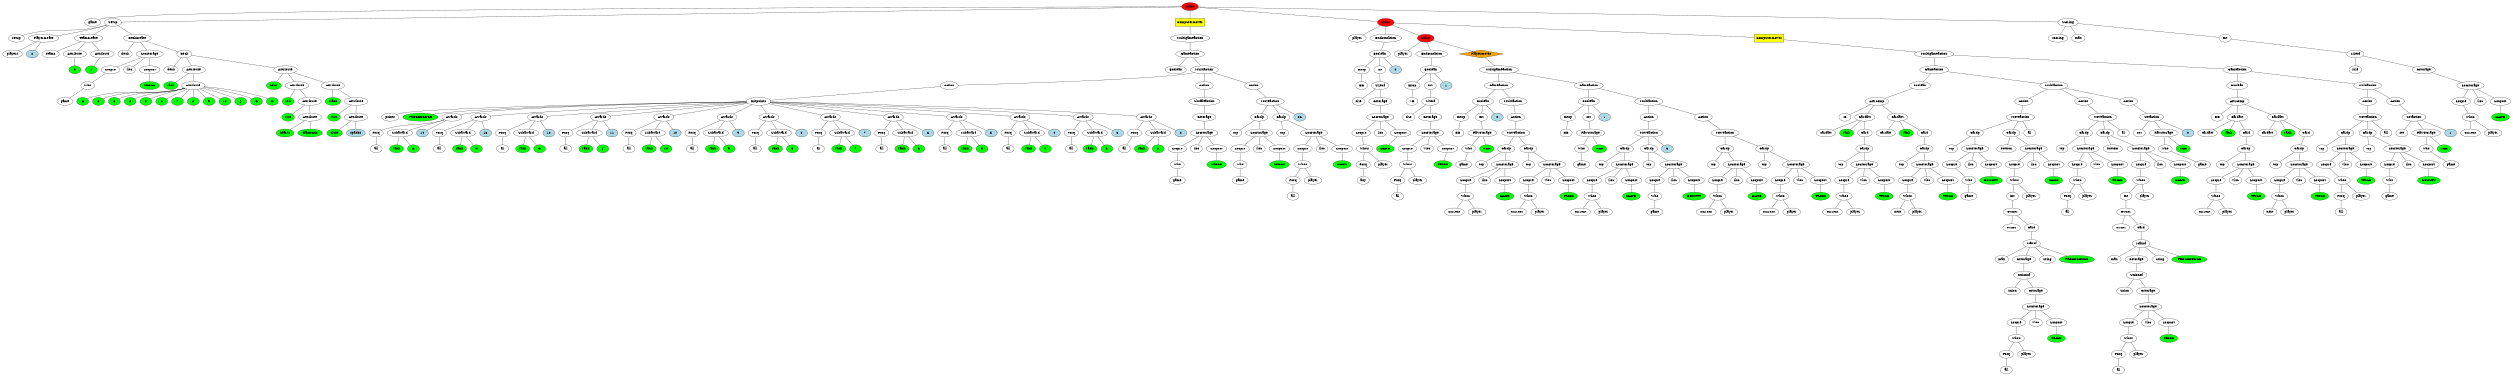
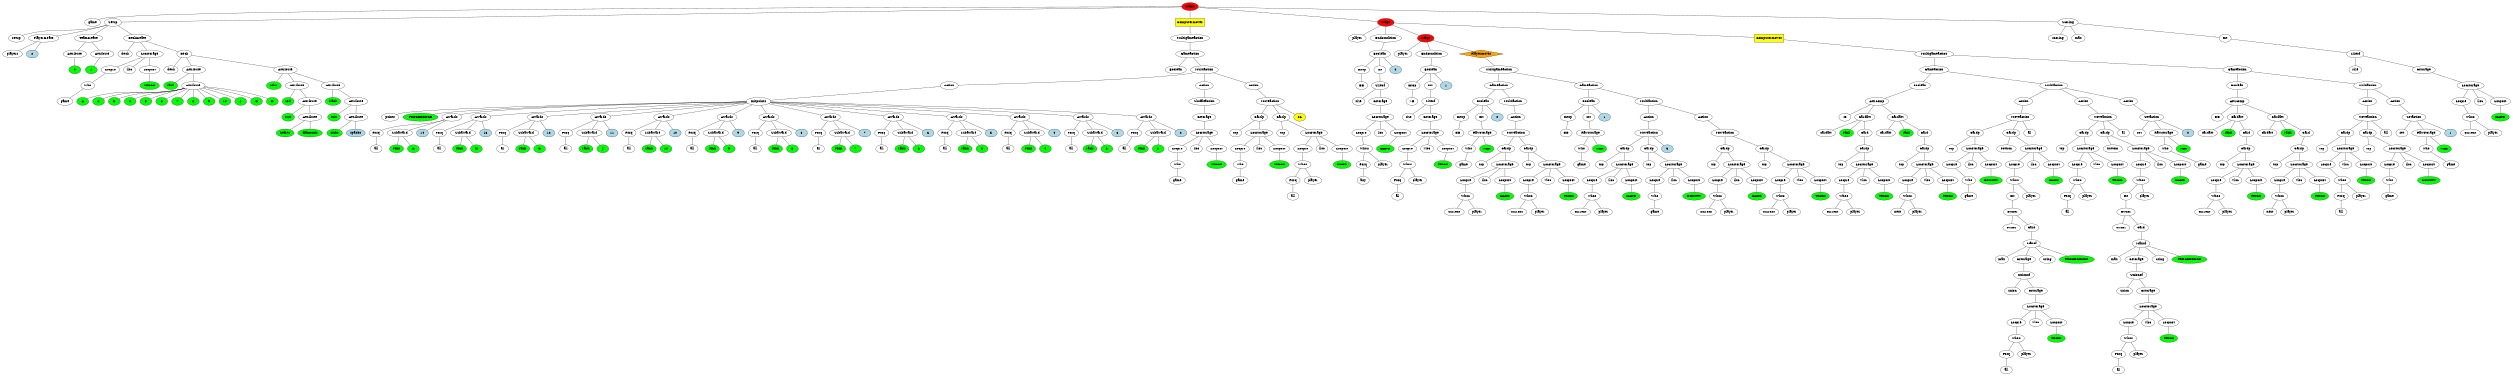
(51, 54) -> none
(1300, 117) -> (1300, 117)
